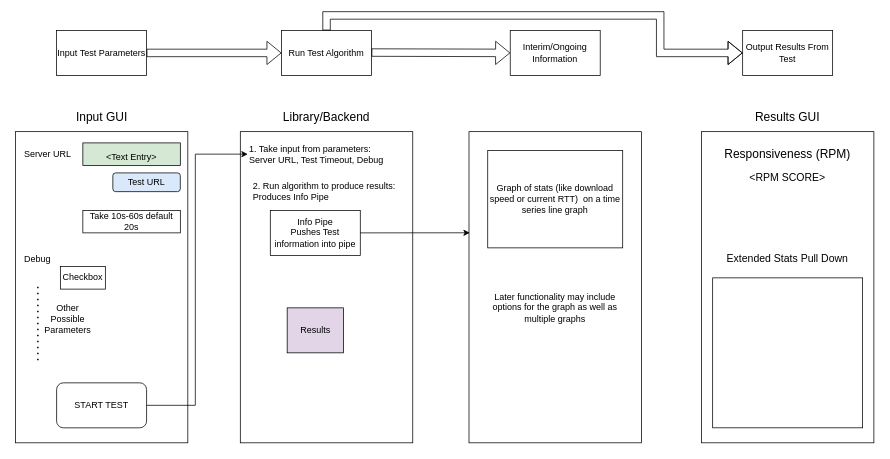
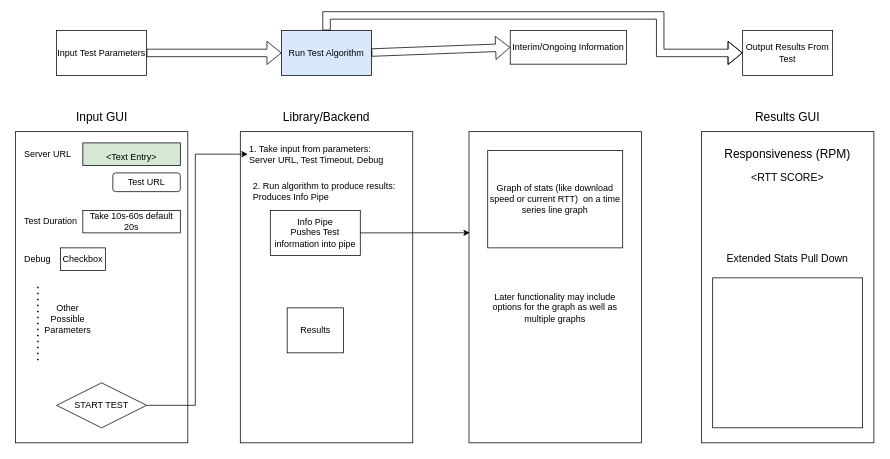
(327, 53) -> (327, 53)
(555, 53) -> (569, 47)
(788, 177) -> (788, 177)
(147, 182) -> (147, 182)
none -> (53, 222)
(83, 278) -> (83, 259)
(315, 330) -> (315, 330)
(102, 405) -> (102, 405)
